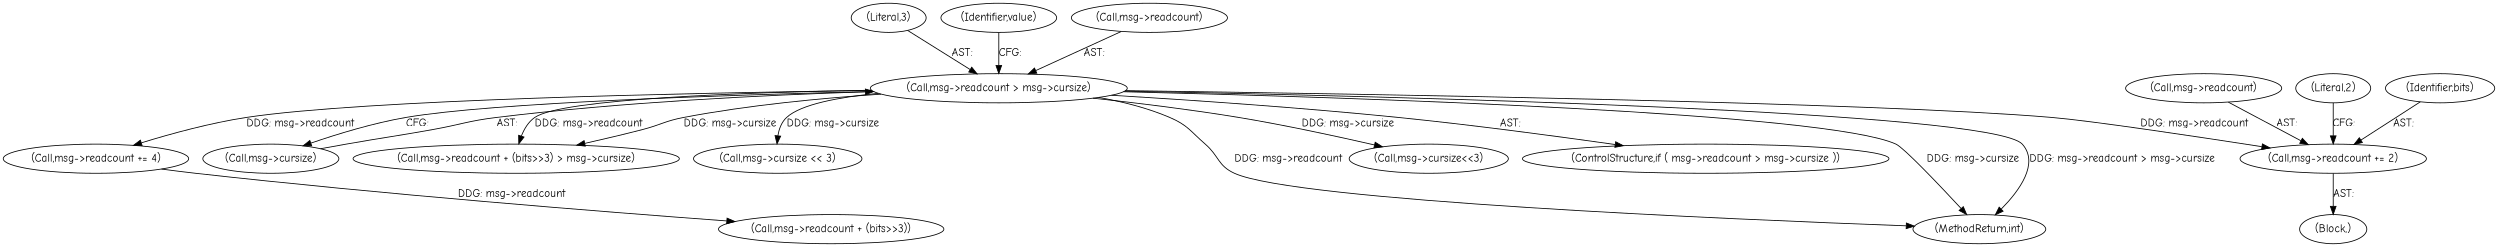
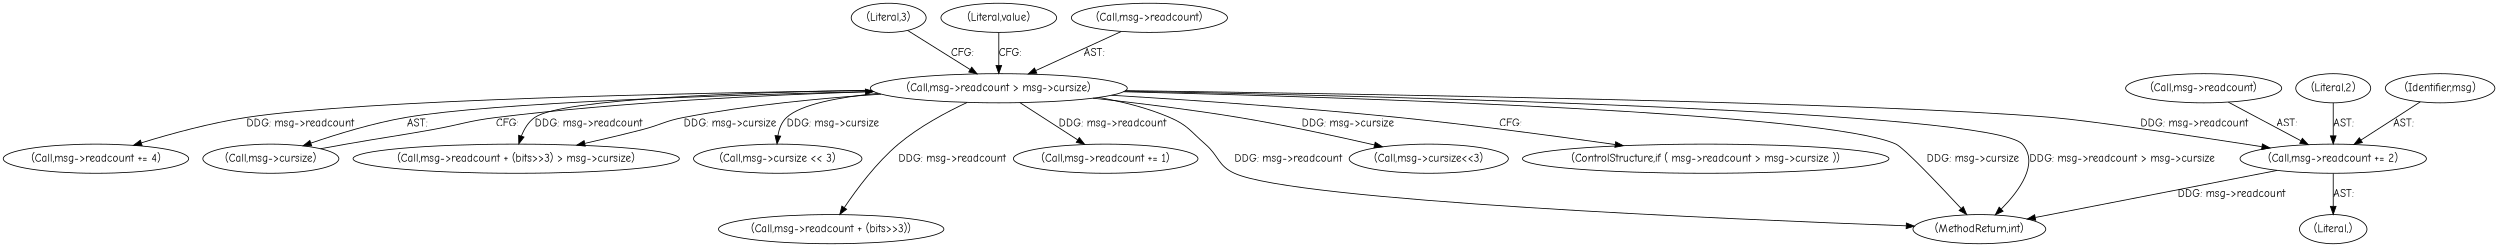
(999, 18) -> (999, 18)
(964, 53) -> (964, 53)
(2440, 88) -> (2440, 88)
(419, 123) -> (419, 123)
(509, 123) -> (509, 123)
(1513, 123) -> (1513, 123)
(2346, 123) -> (2346, 123)
none -> (1106, 159)
none -> (2156, 194)
(444, 198) -> (897, 145)
(2333, 229) -> (2333, 229)
